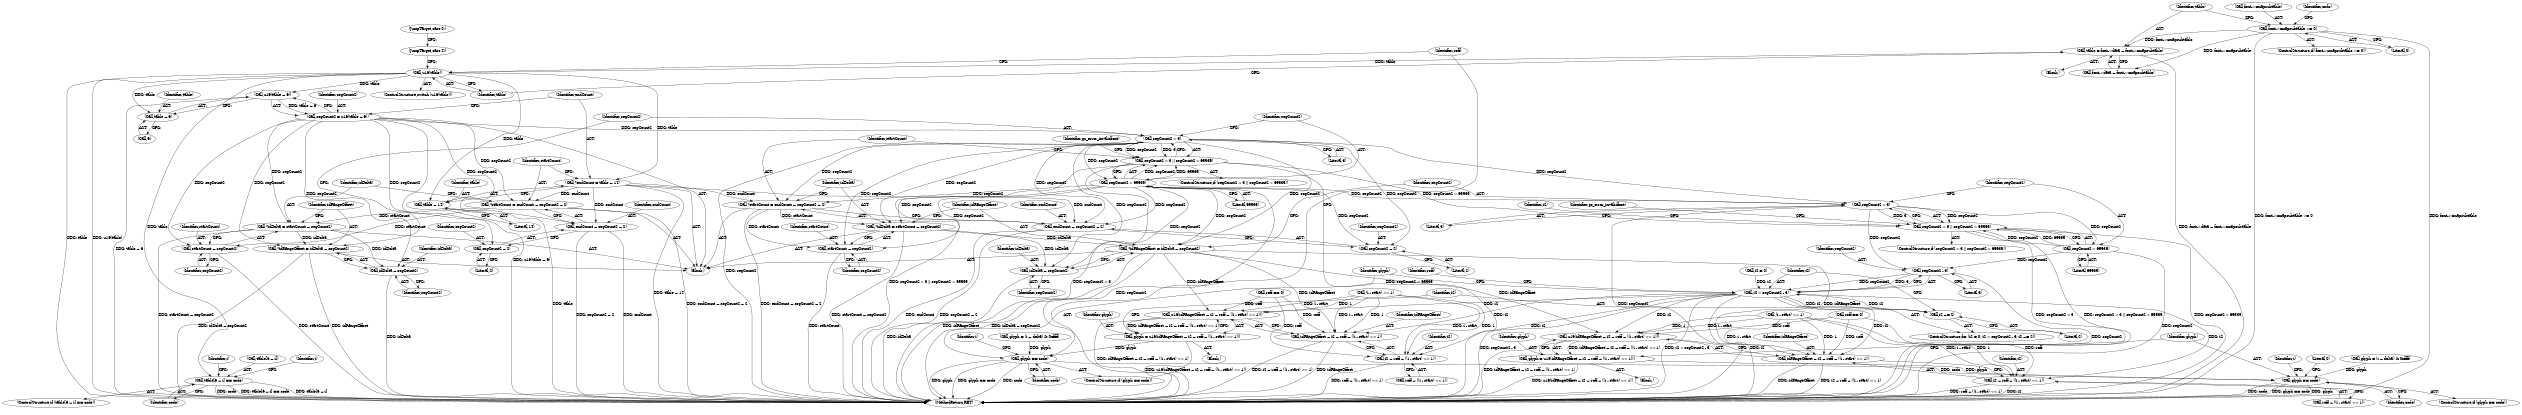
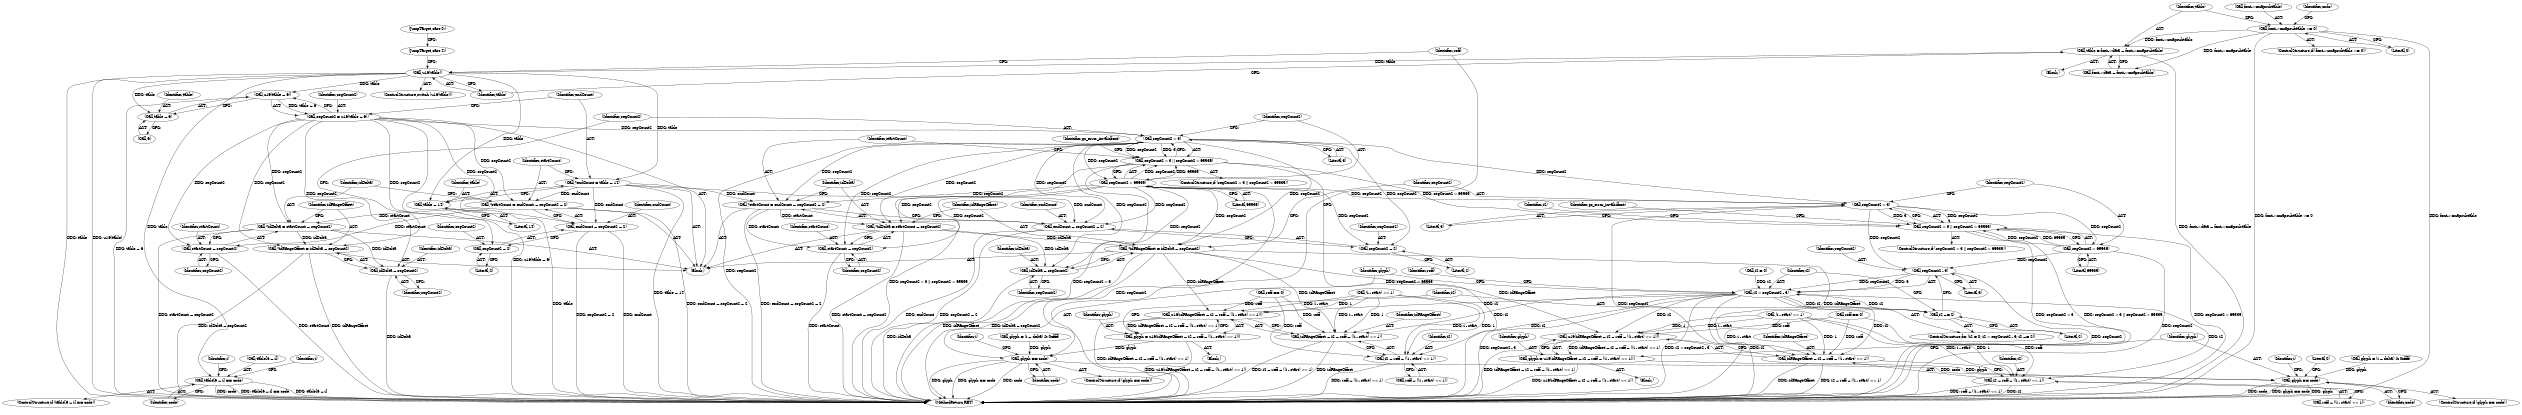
(1860, 289) -> (1942, 293)
